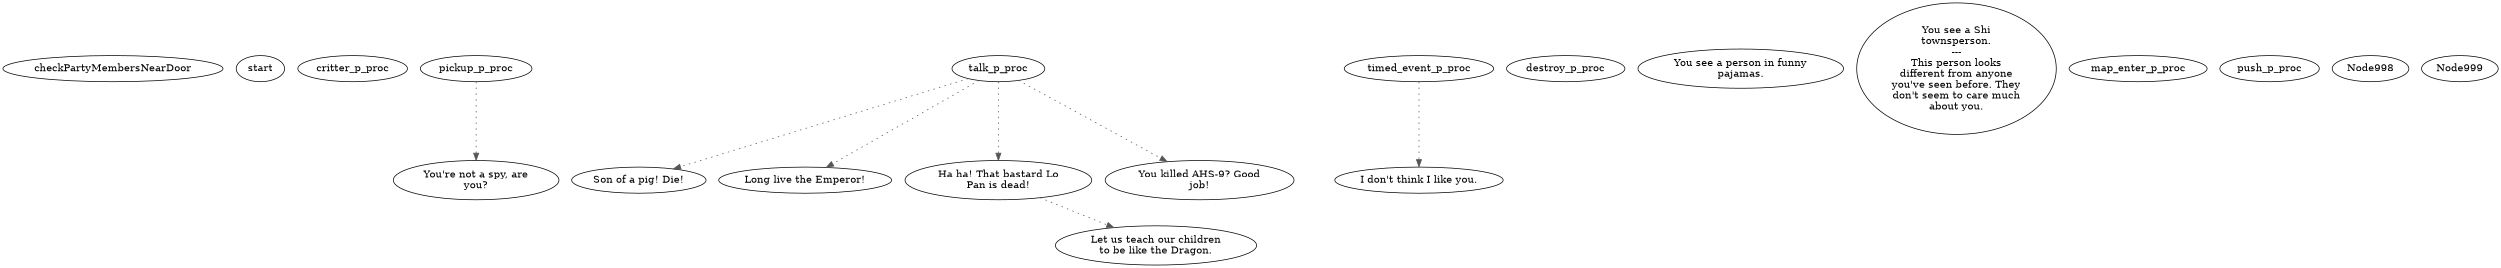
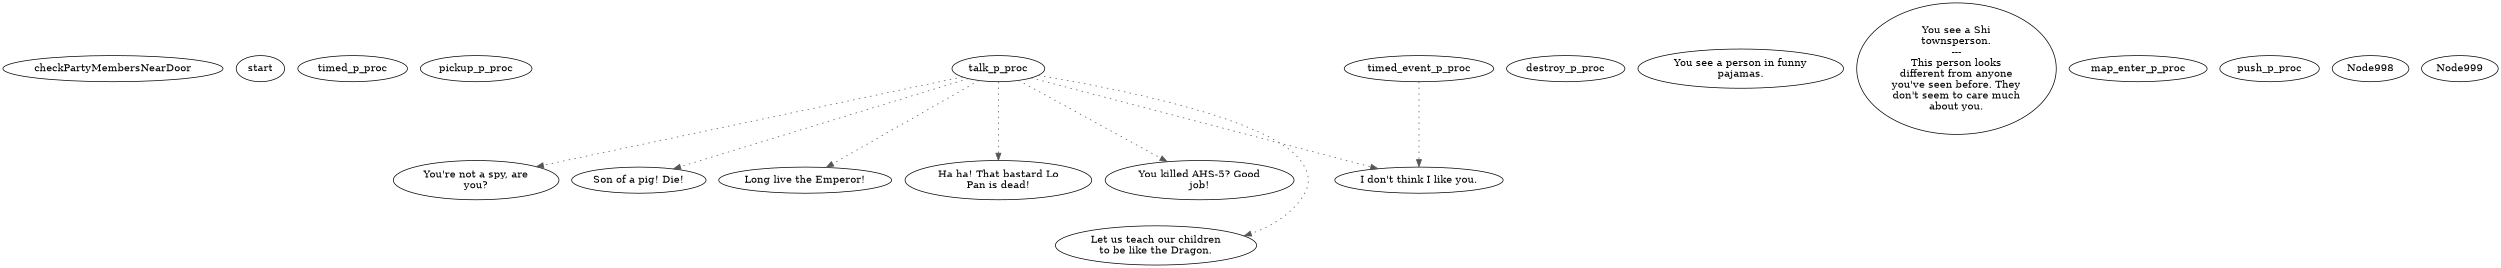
(353, 69) -> (353, 69)
(476, 117) -> (753, 121)
none -> (1201, 122)
(1200, 180) -> (1200, 180)
(1074, 211) -> (1225, 119)
